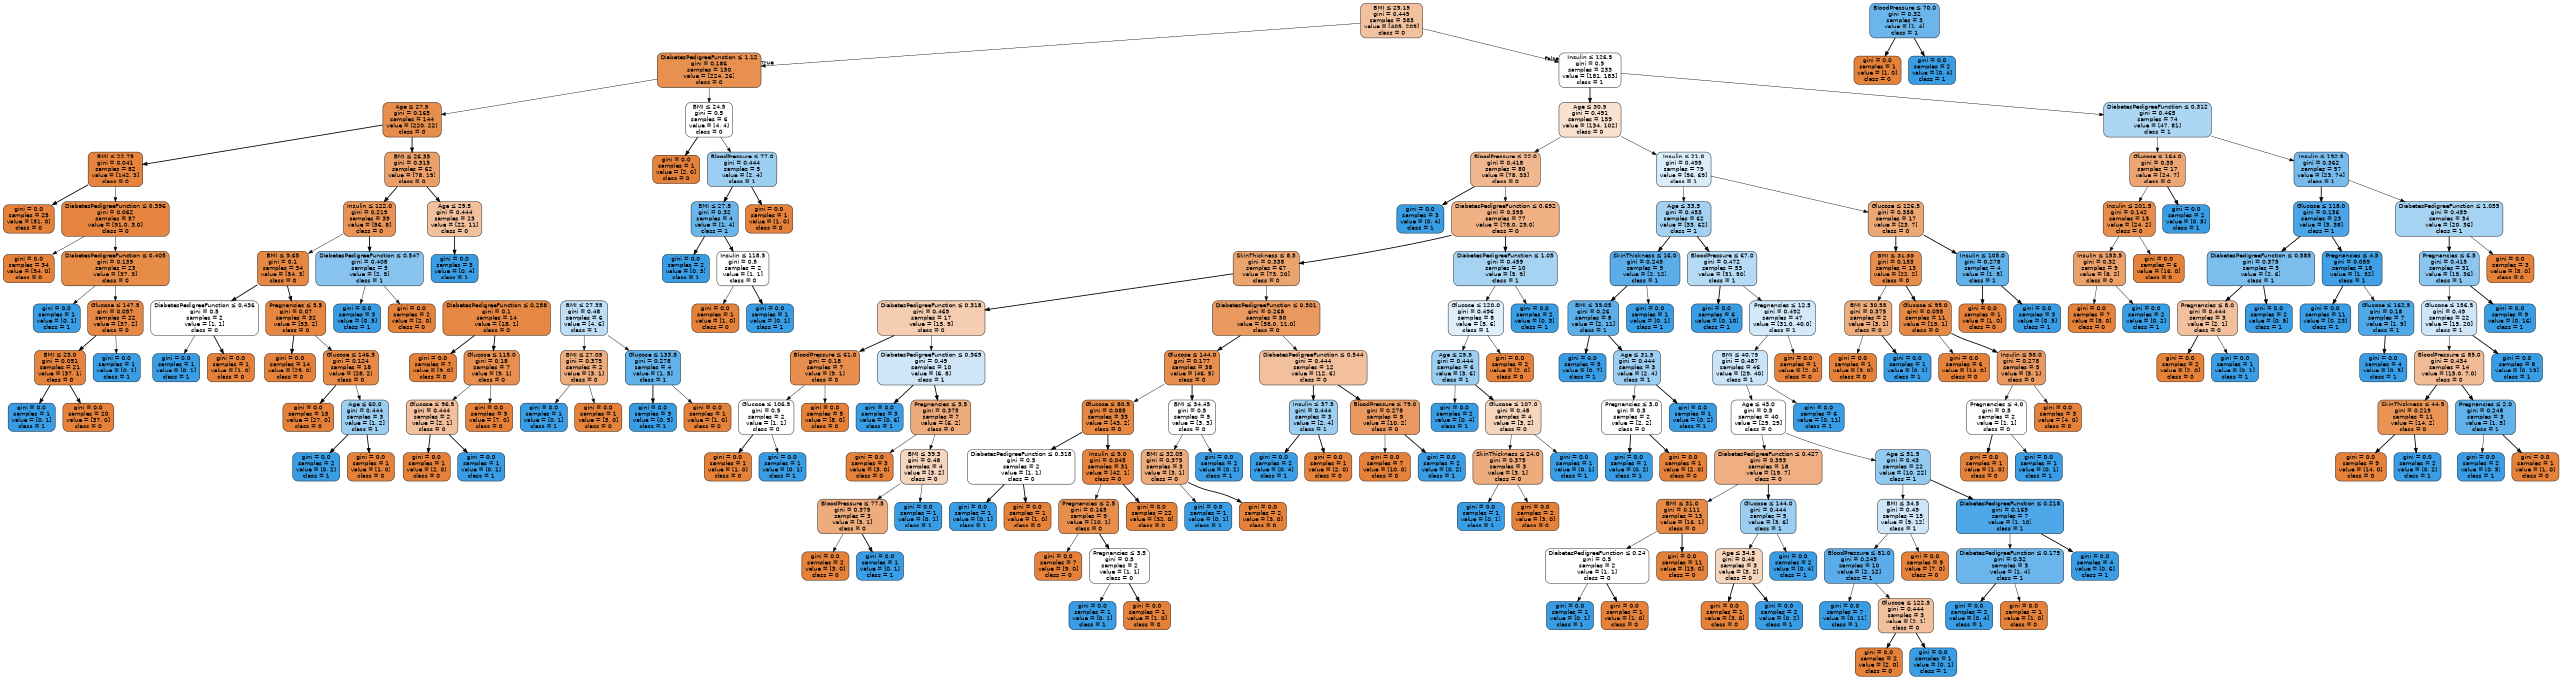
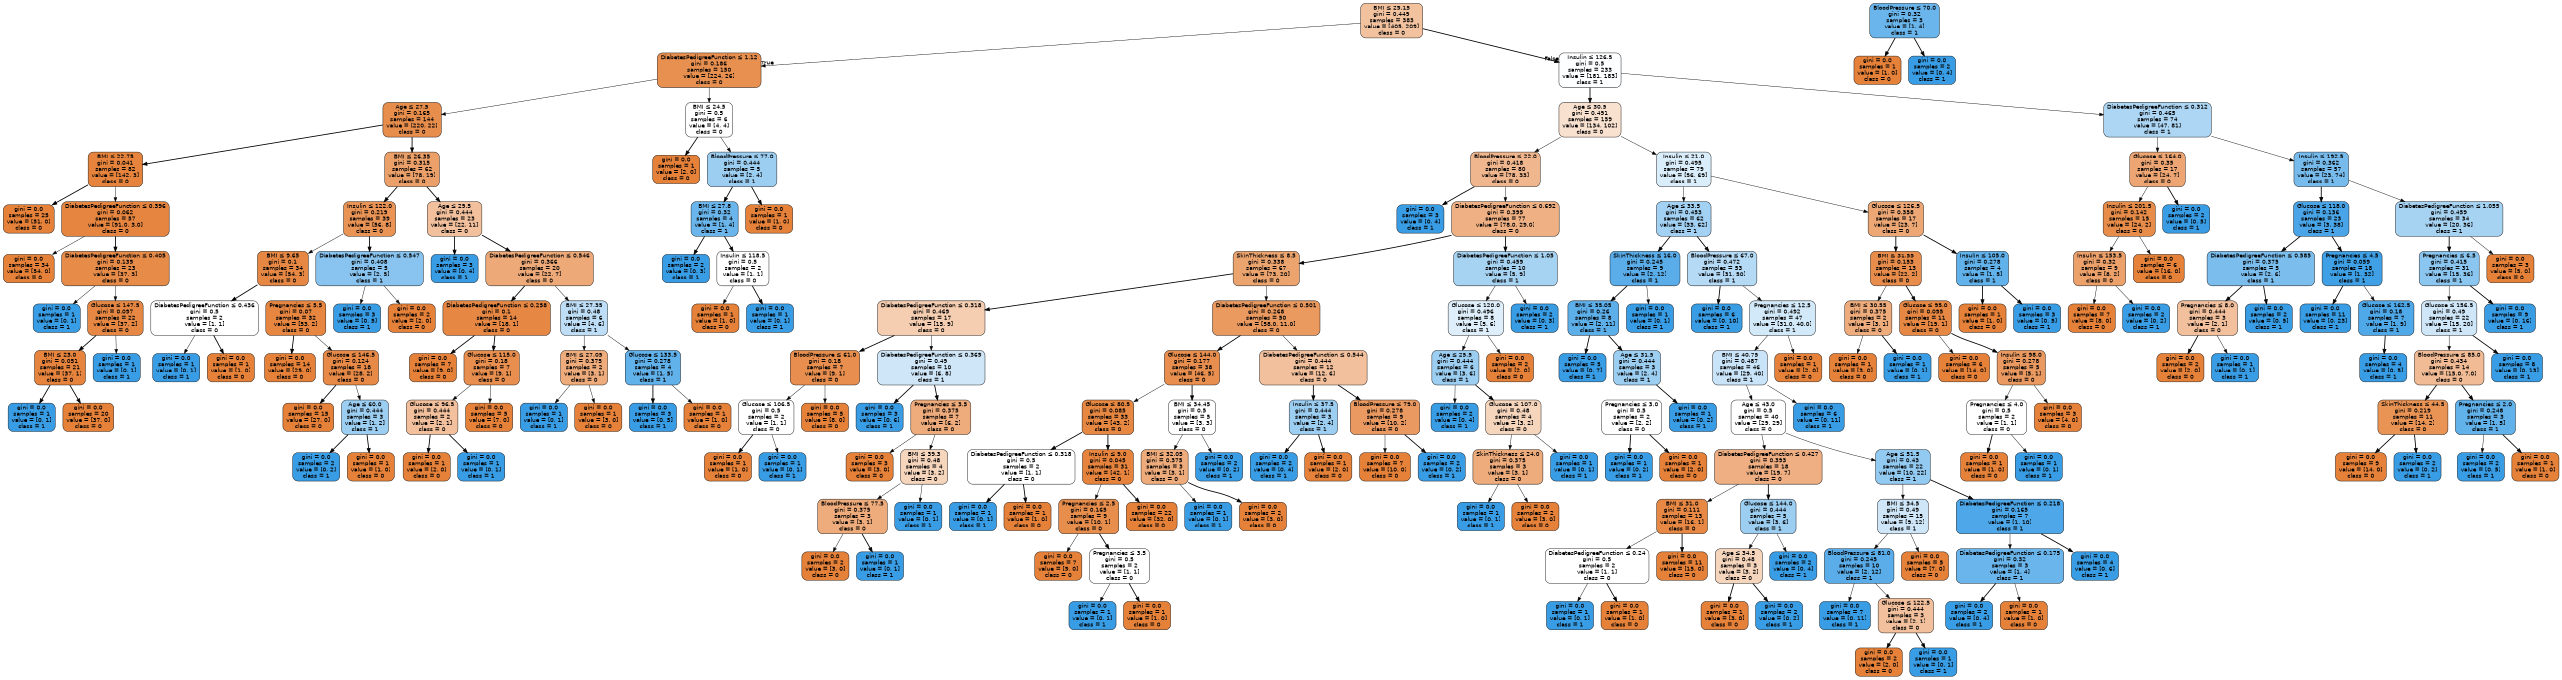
(1489, 45) -> (1489, 45)
(115, 242) -> (115, 242)
none -> (540, 269)
(289, 291) -> none
(1635, 390) -> none
